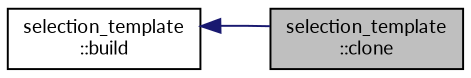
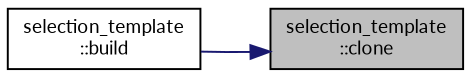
(245, 26) -> (226, 52)
